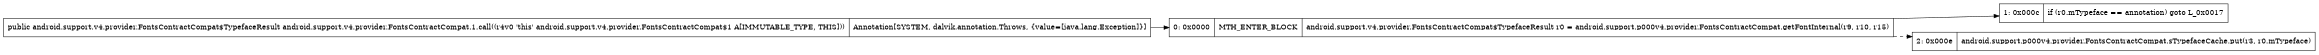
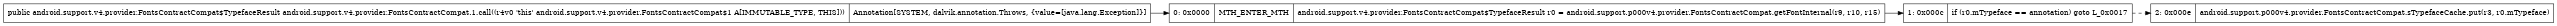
(1258, 27) -> (1254, 13)
(1900, 36) -> (2139, 13)
